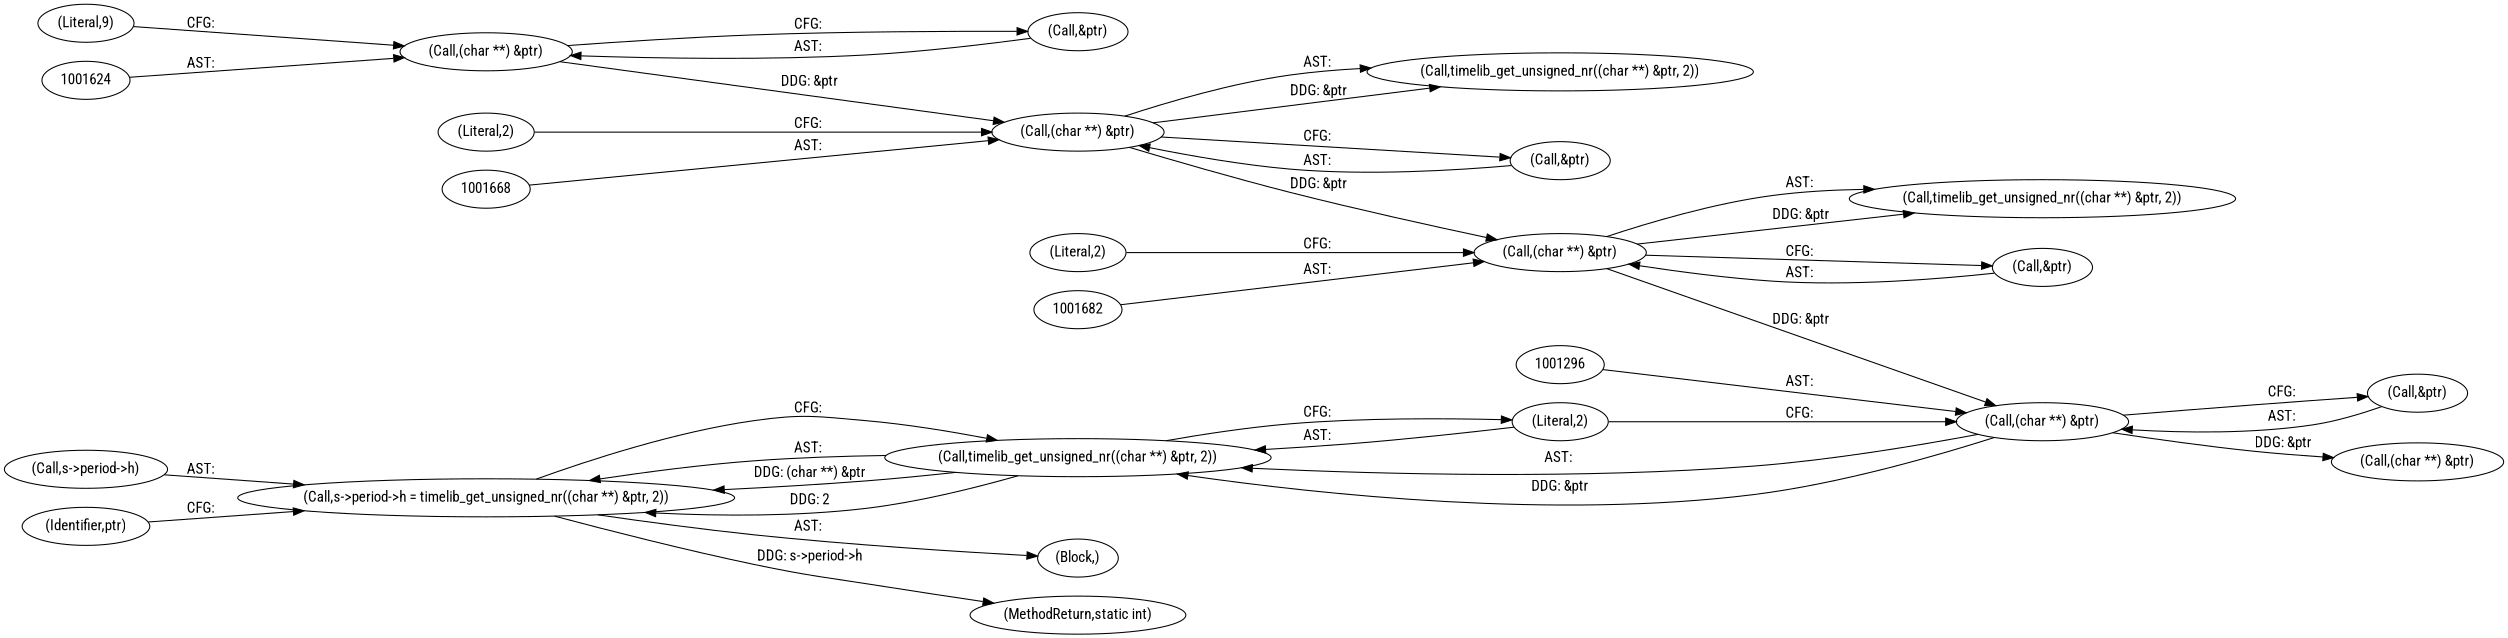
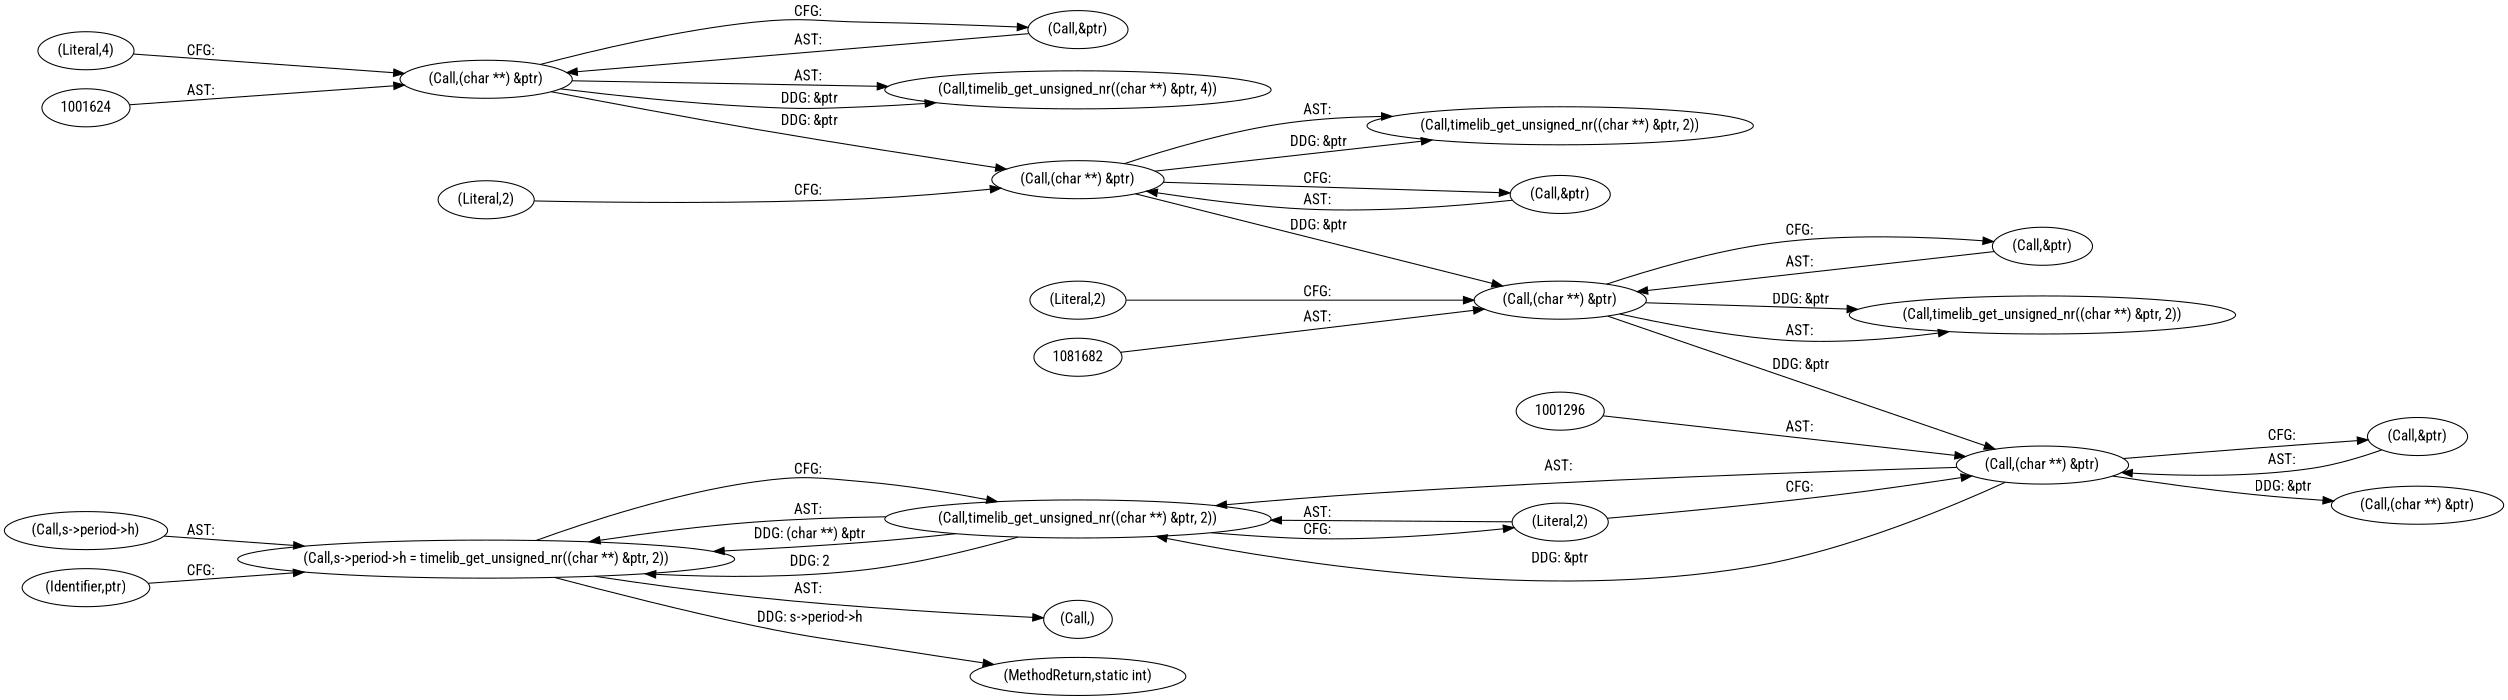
(86, 23) -> (86, 51)
none -> (1078, 90)
(486, 189) -> none
(1078, 310) -> (1078, 357)
(1078, 558) -> (1078, 619)
